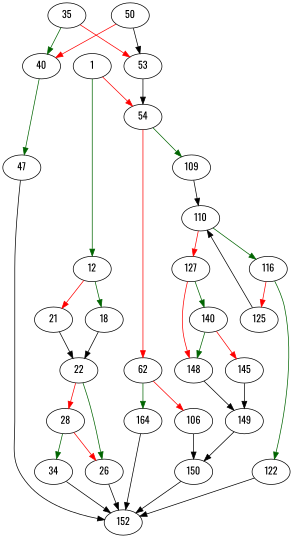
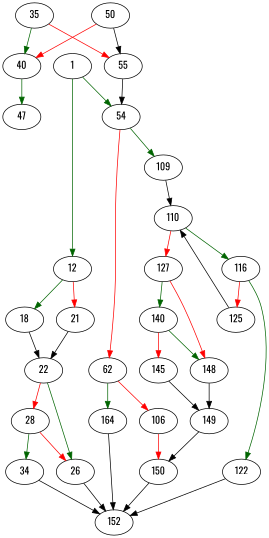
(143, 66) -> (123, 66)
(115, 89) -> (94, 89)
(15, 373) -> none
(194, 443) -> (158, 443)
